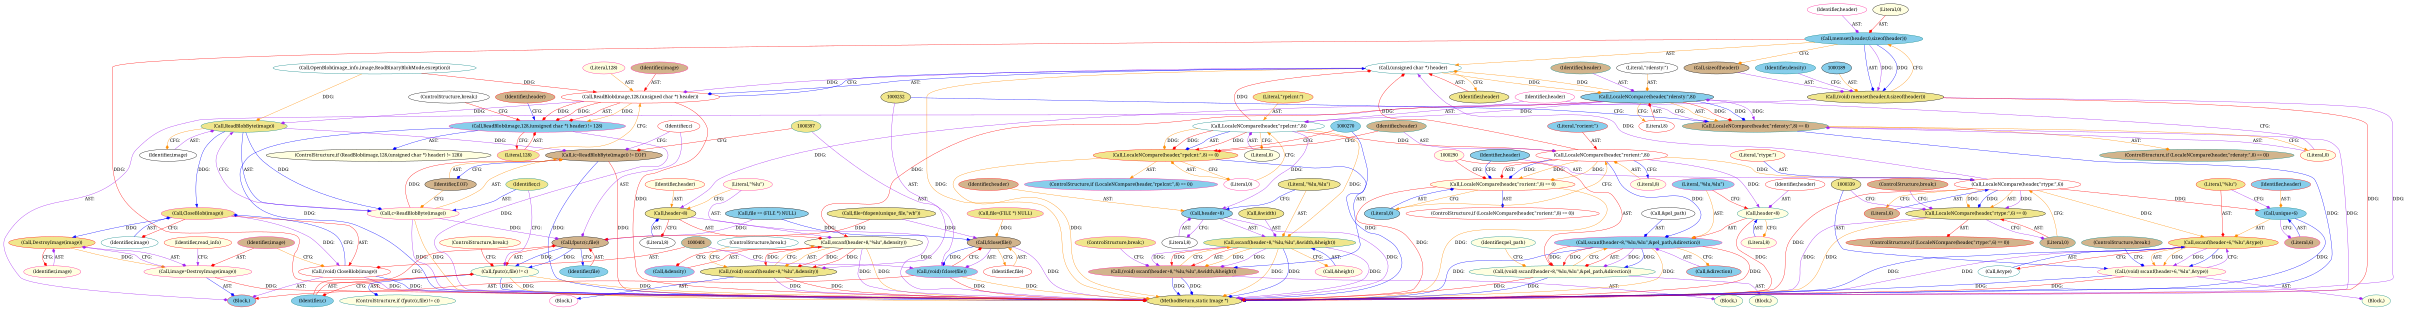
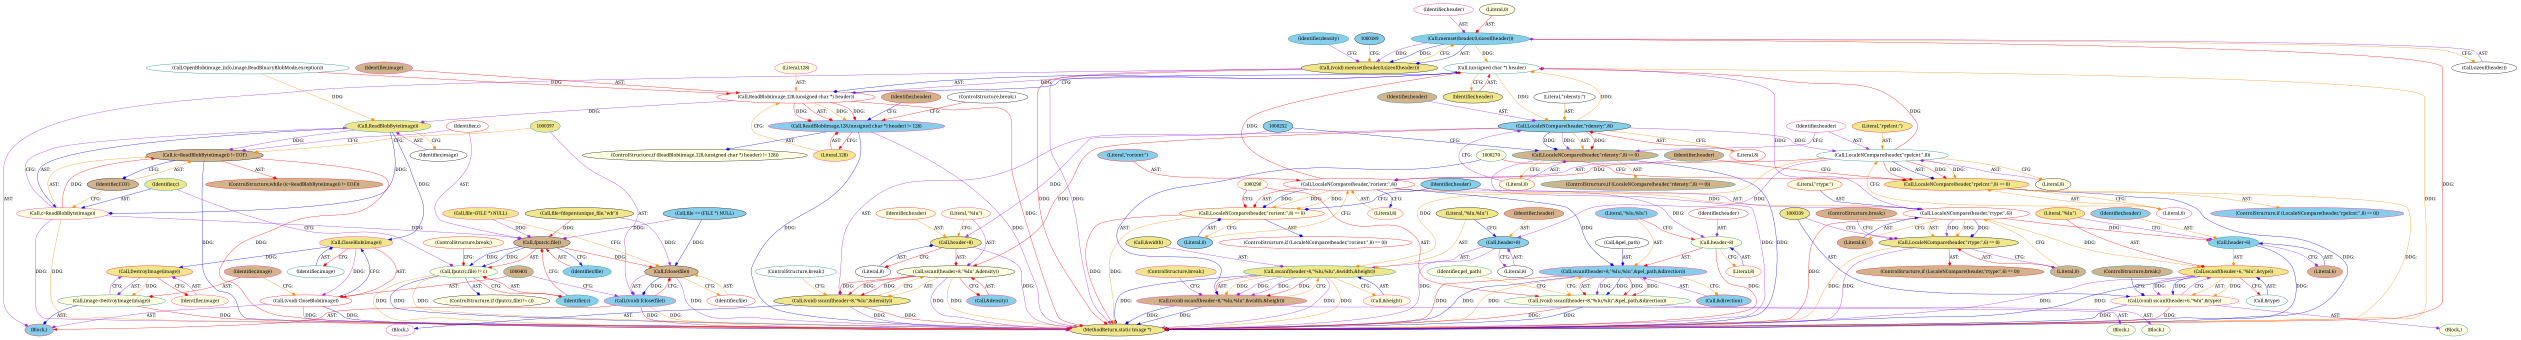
(1671, 53) -> (1489, 53)
(1717, 68) -> (2484, 68)
(1913, 68) -> (1430, 57)
(1789, 82) -> (2011, 40)
(1853, 83) -> (1375, 53)
(896, 97) -> (1278, 126)
(1346, 126) -> (1491, 155)
(717, 139) -> (388, 139)
none -> (294, 184)
(2281, 214) -> (2234, 243)
(307, 224) -> (365, 281)
none -> (510, 227)
(1007, 228) -> (617, 243)
(198, 243) -> none
(127, 253) -> (111, 285)
none -> (605, 257)
(198, 272) -> (111, 301)
(398, 301) -> (492, 301)
